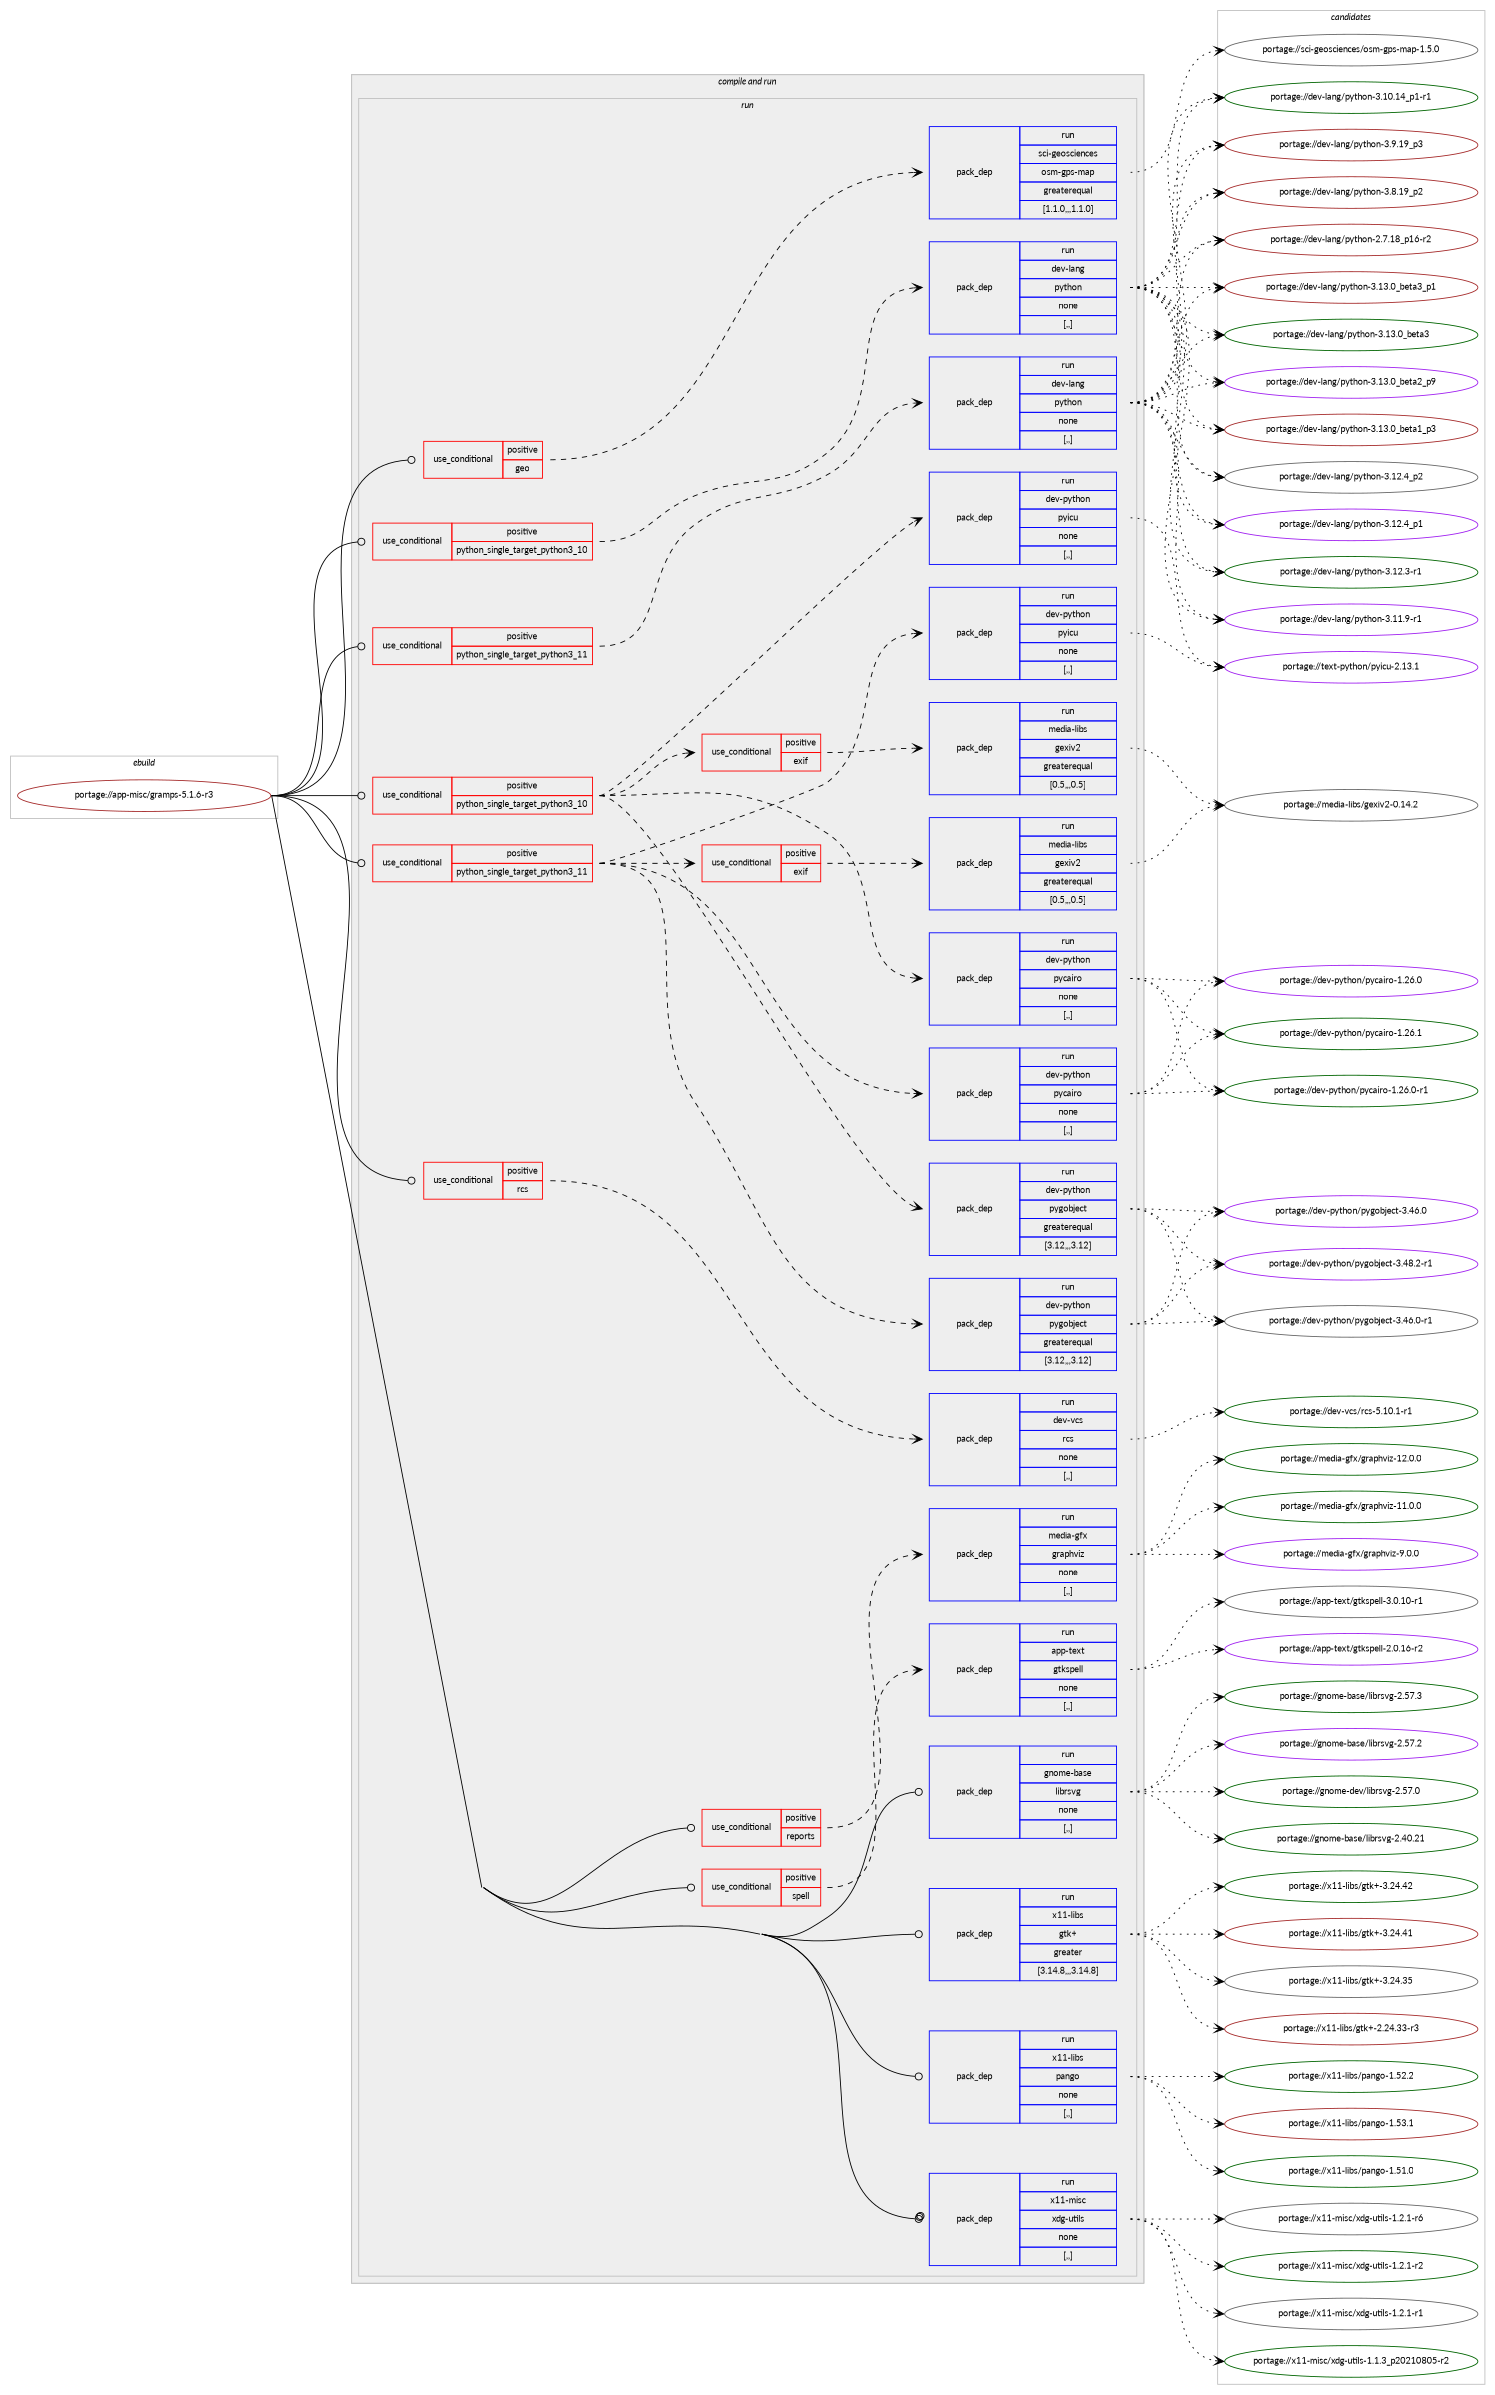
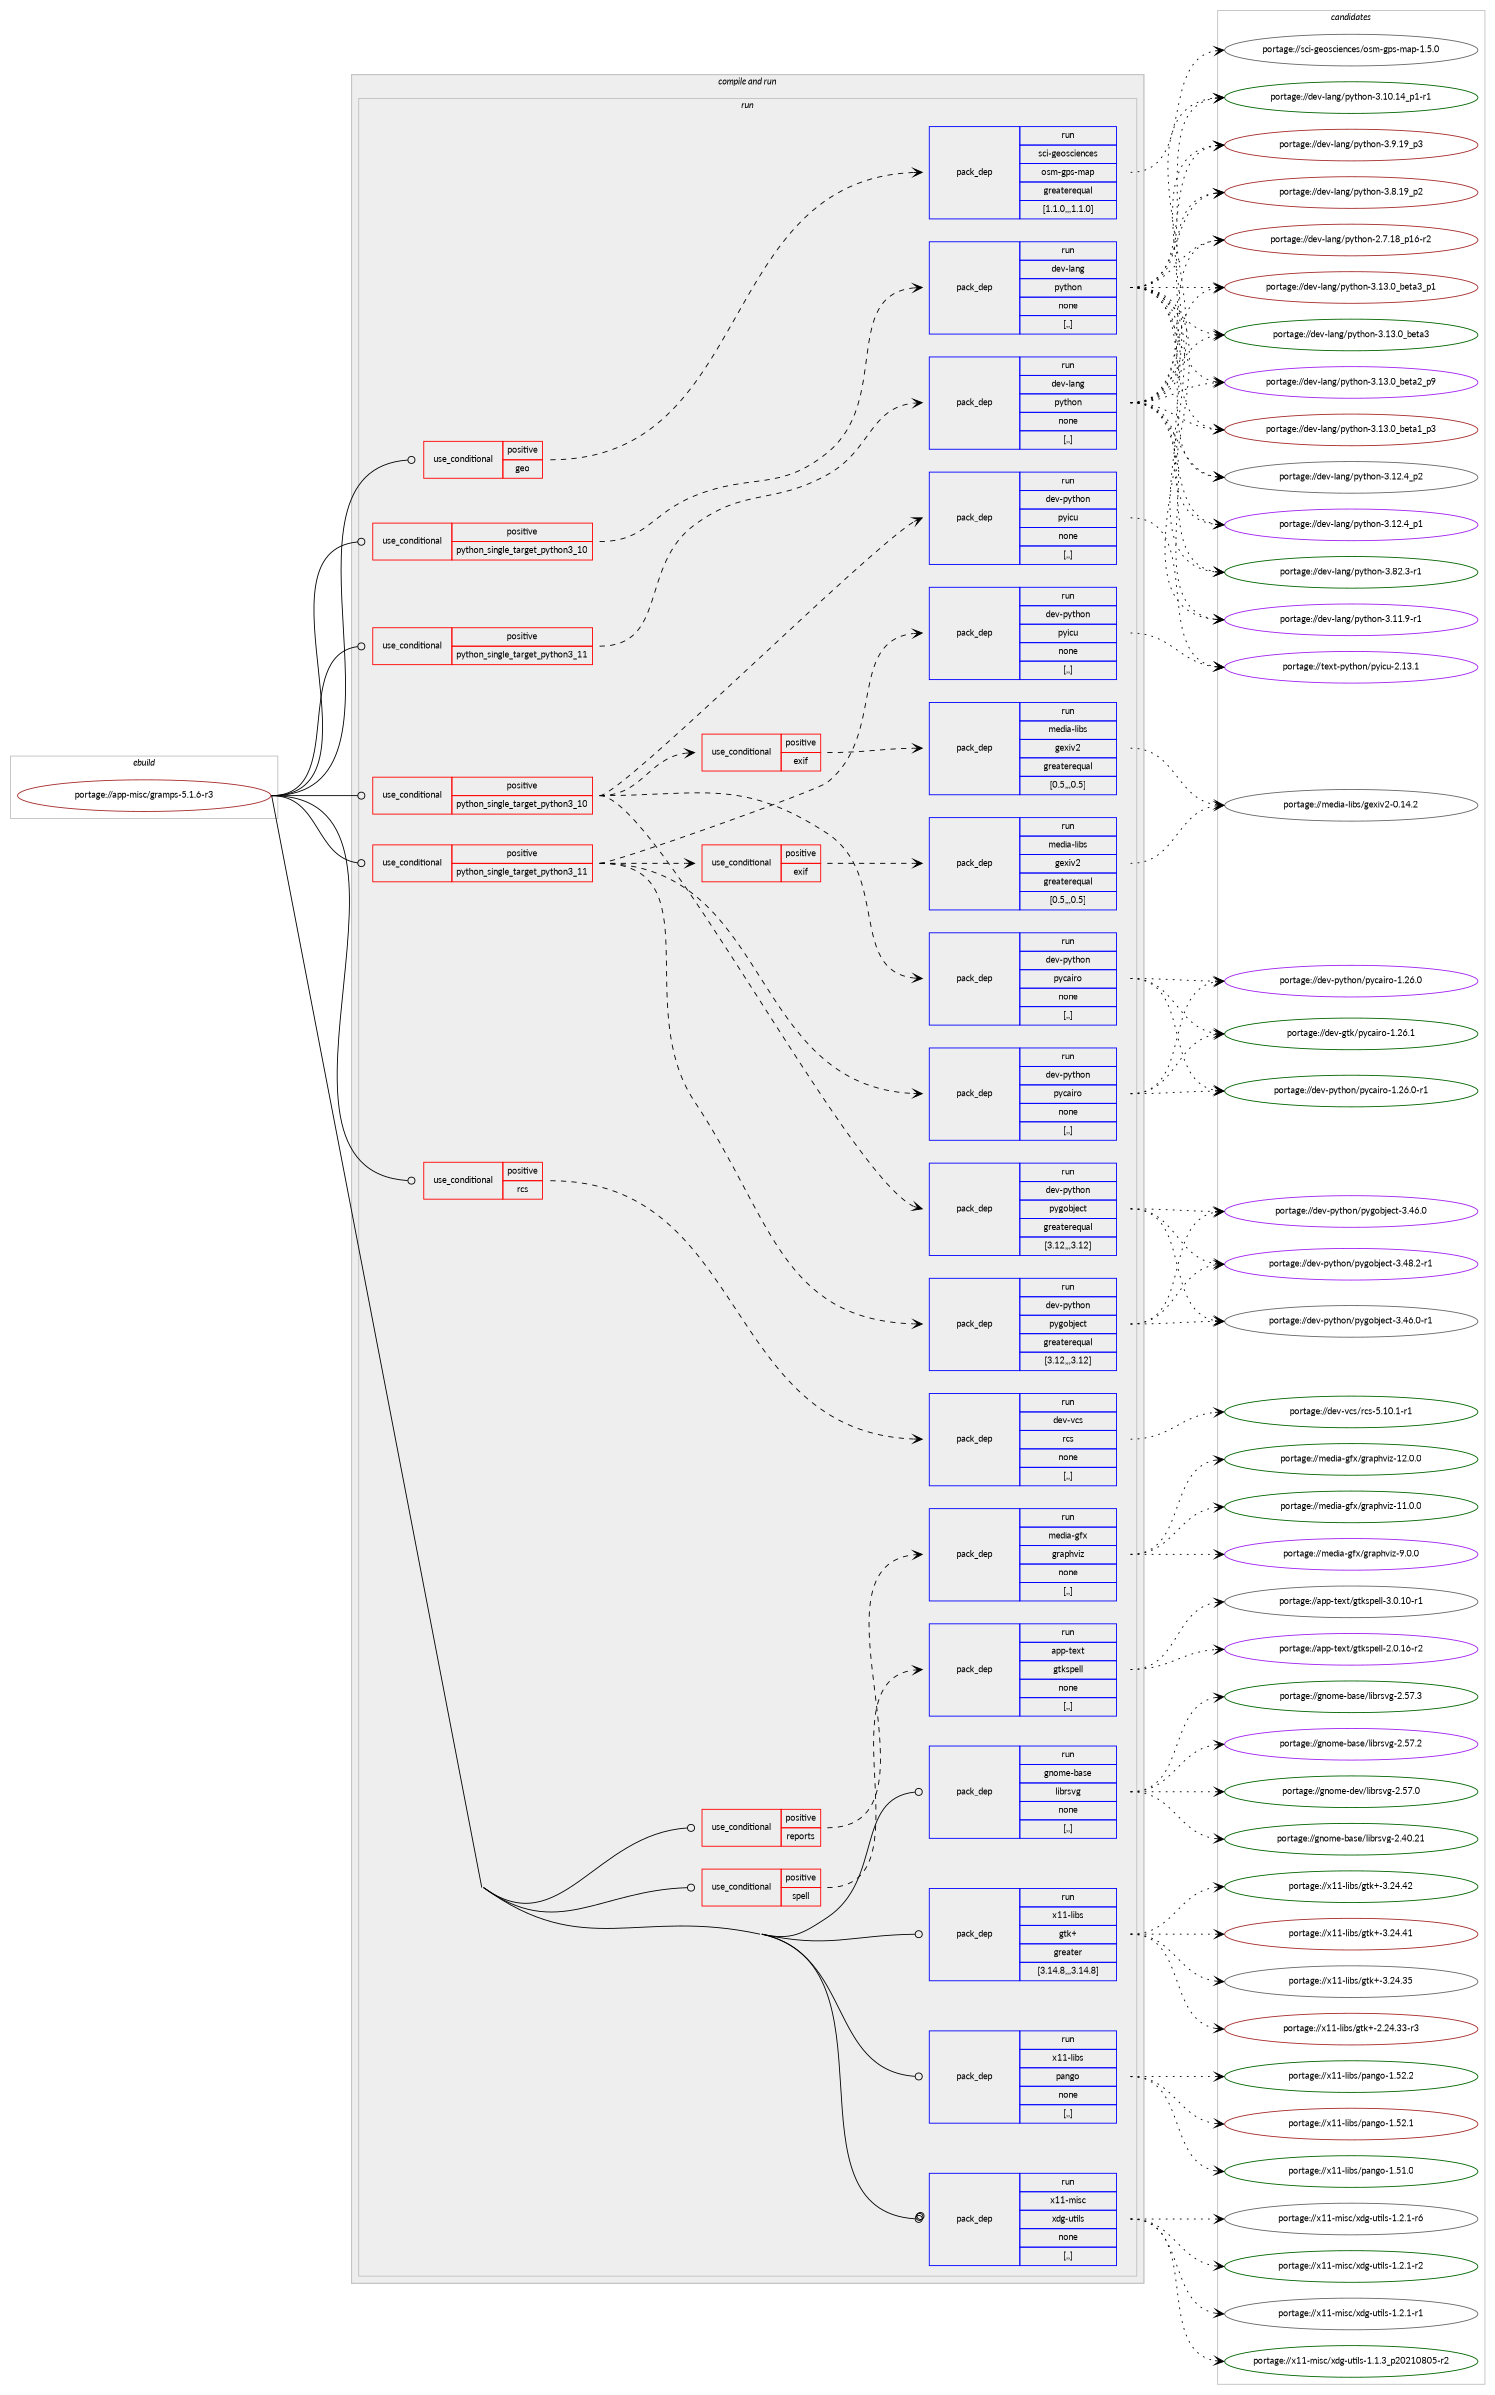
(1351, 572) -> (1351, 572)
(1351, 1034) -> (1351, 1034)
(1351, 2124) -> (1351, 2124)
